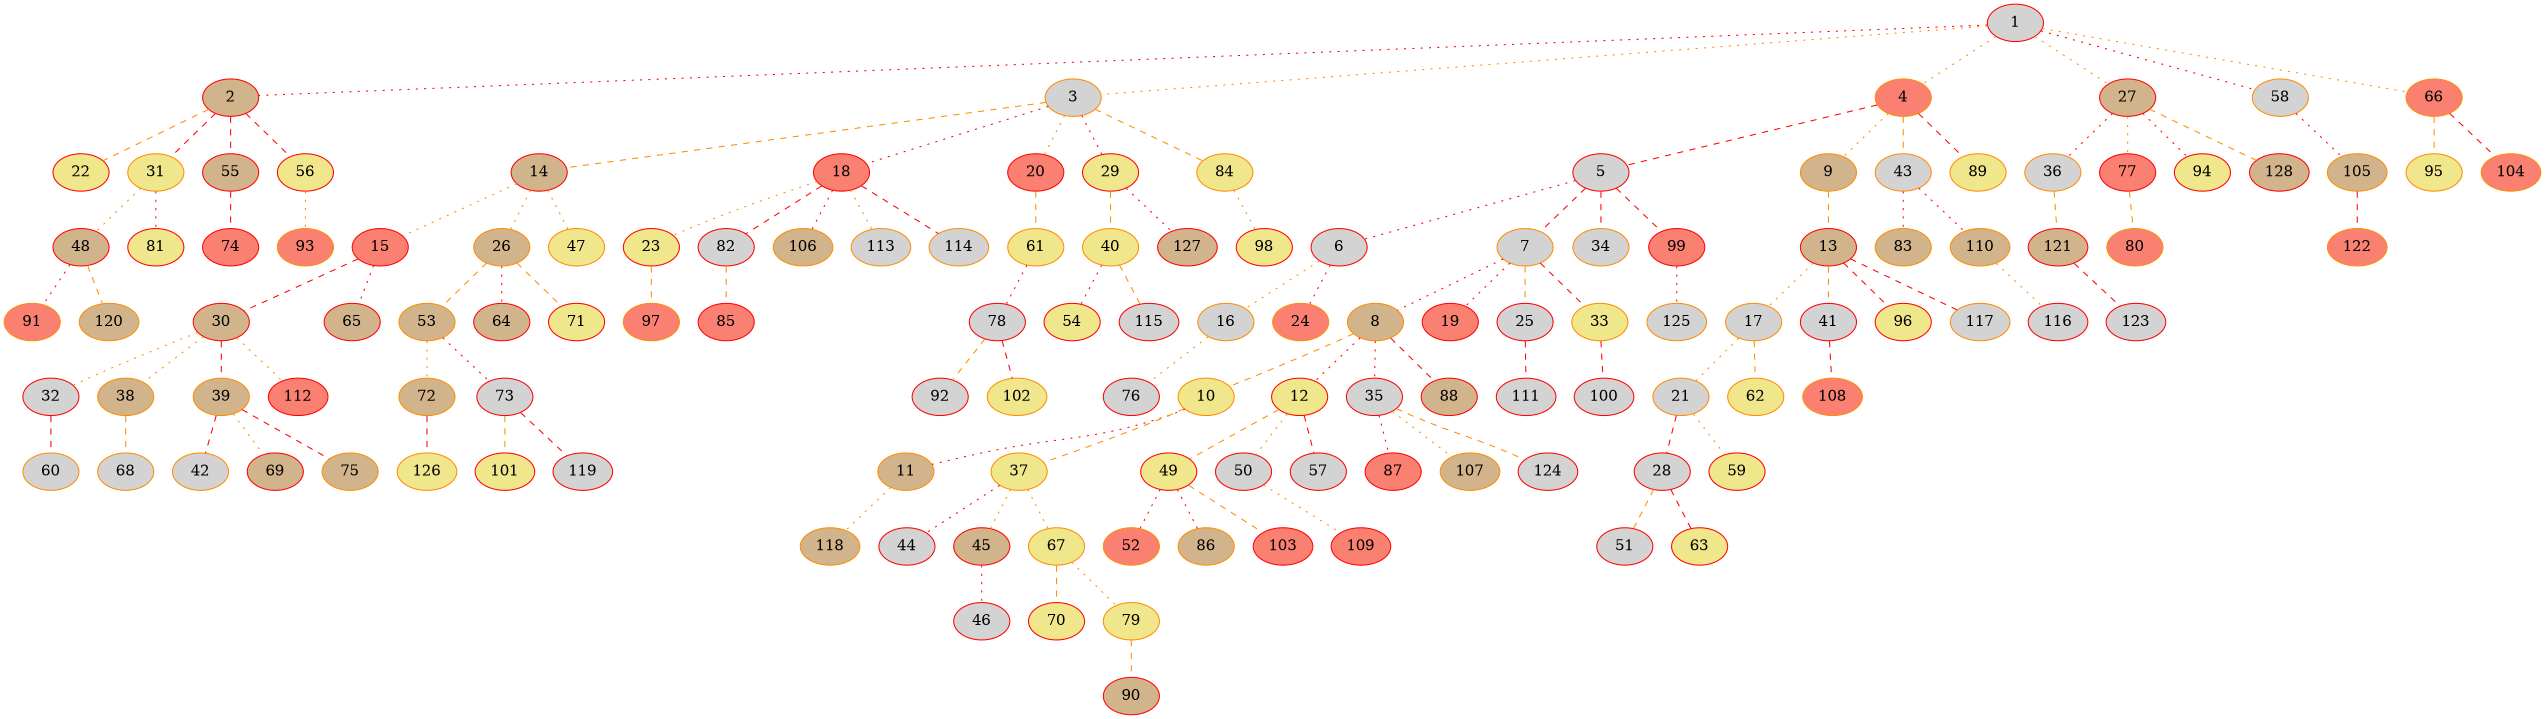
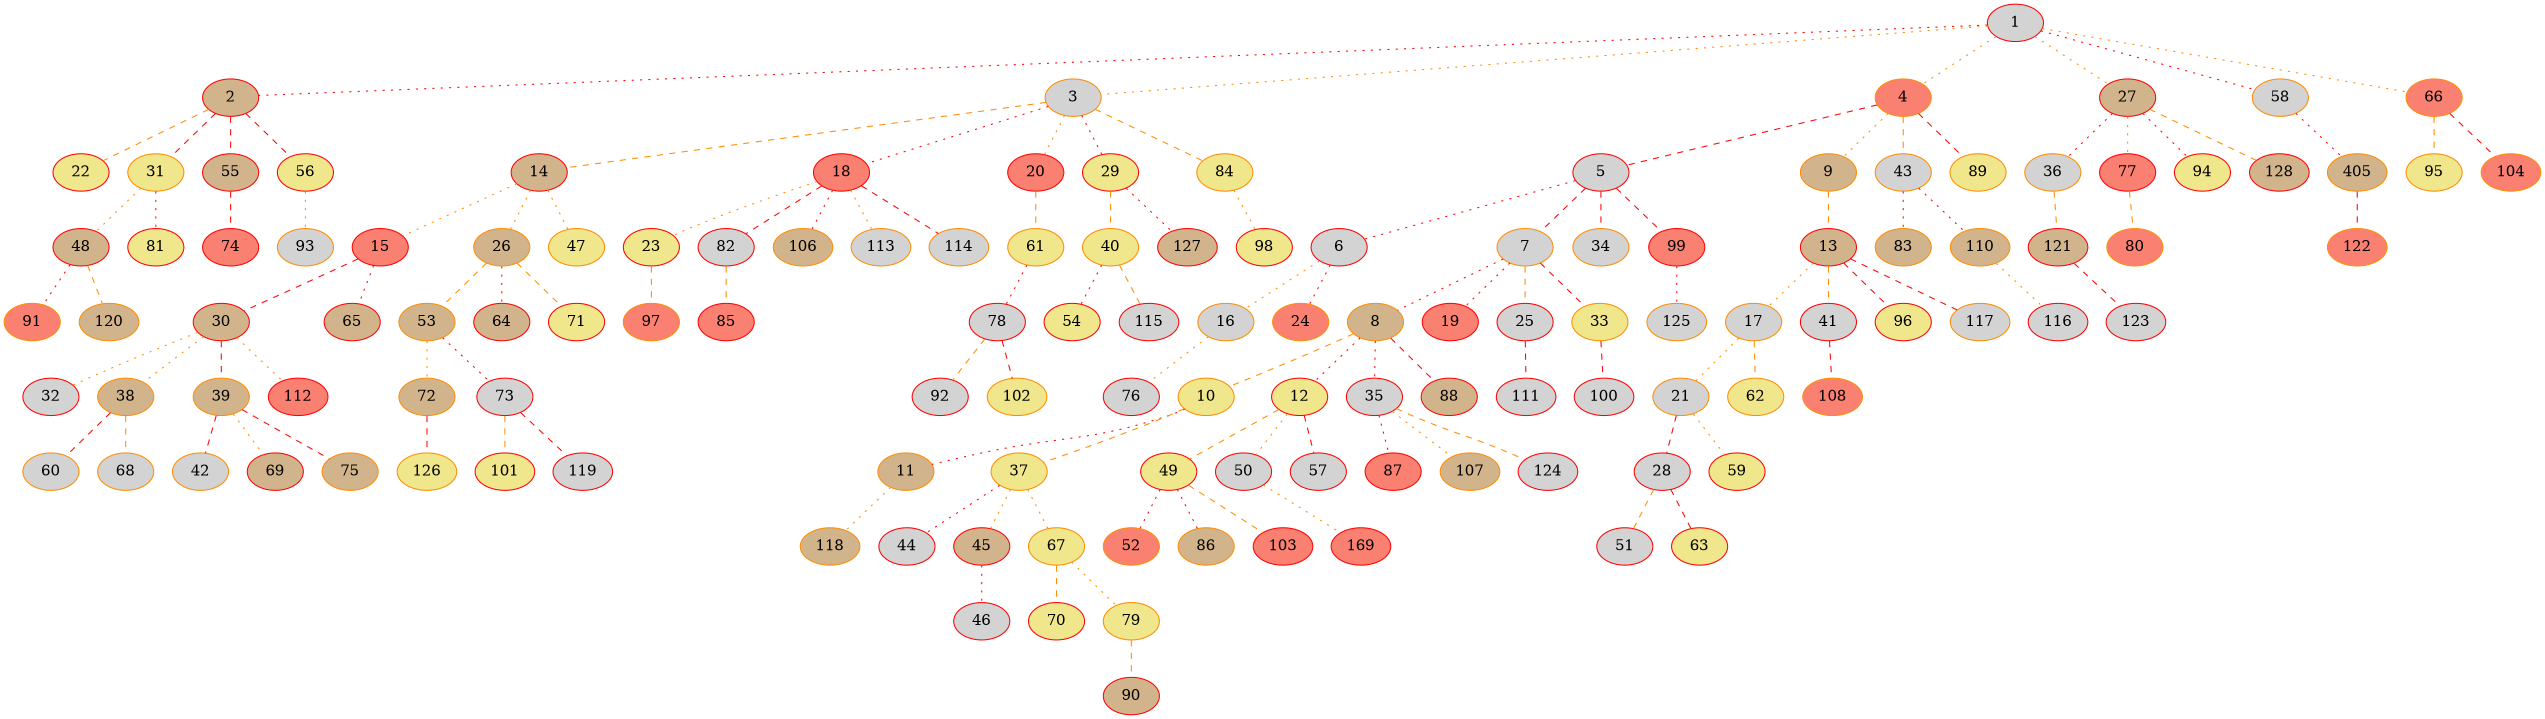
(2357, 172) -> (2357, 172)
(305, 247) -> (305, 247)
(51, 434) -> (88, 434)
(1361, 546) -> (1361, 546)
